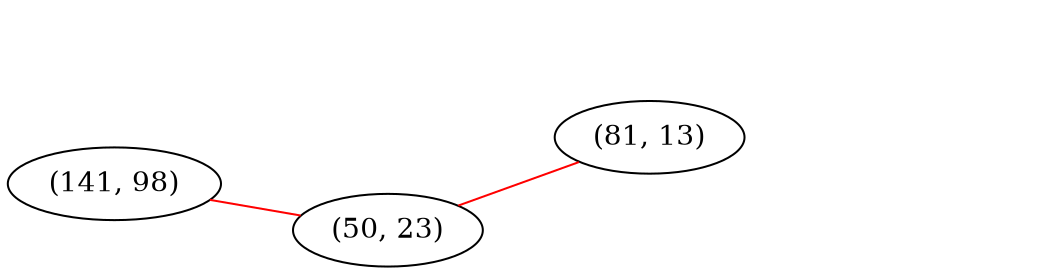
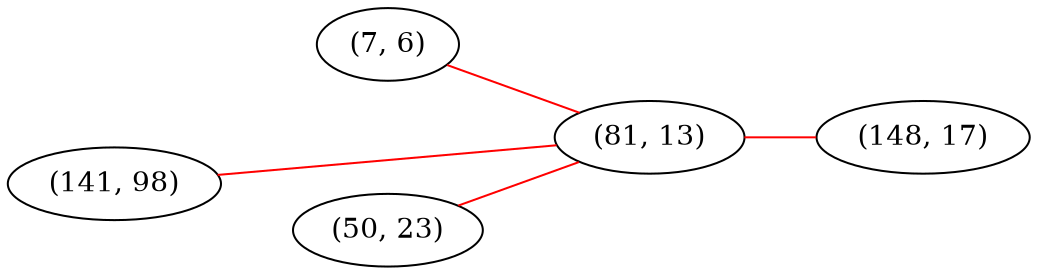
none -> (388, 44)
none -> (923, 137)
(255, 208) -> (387, 160)
